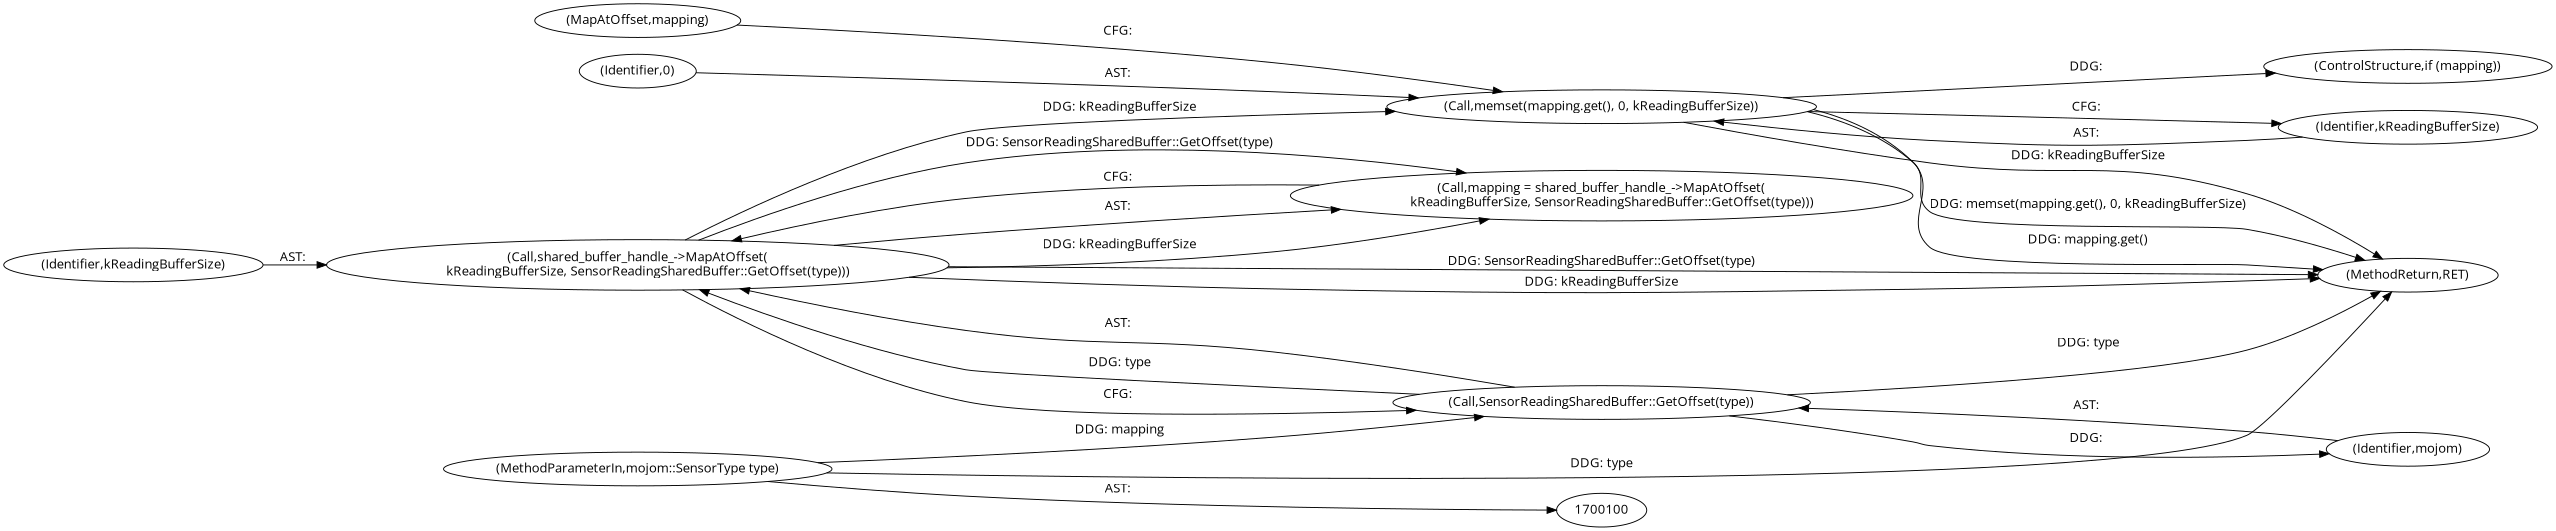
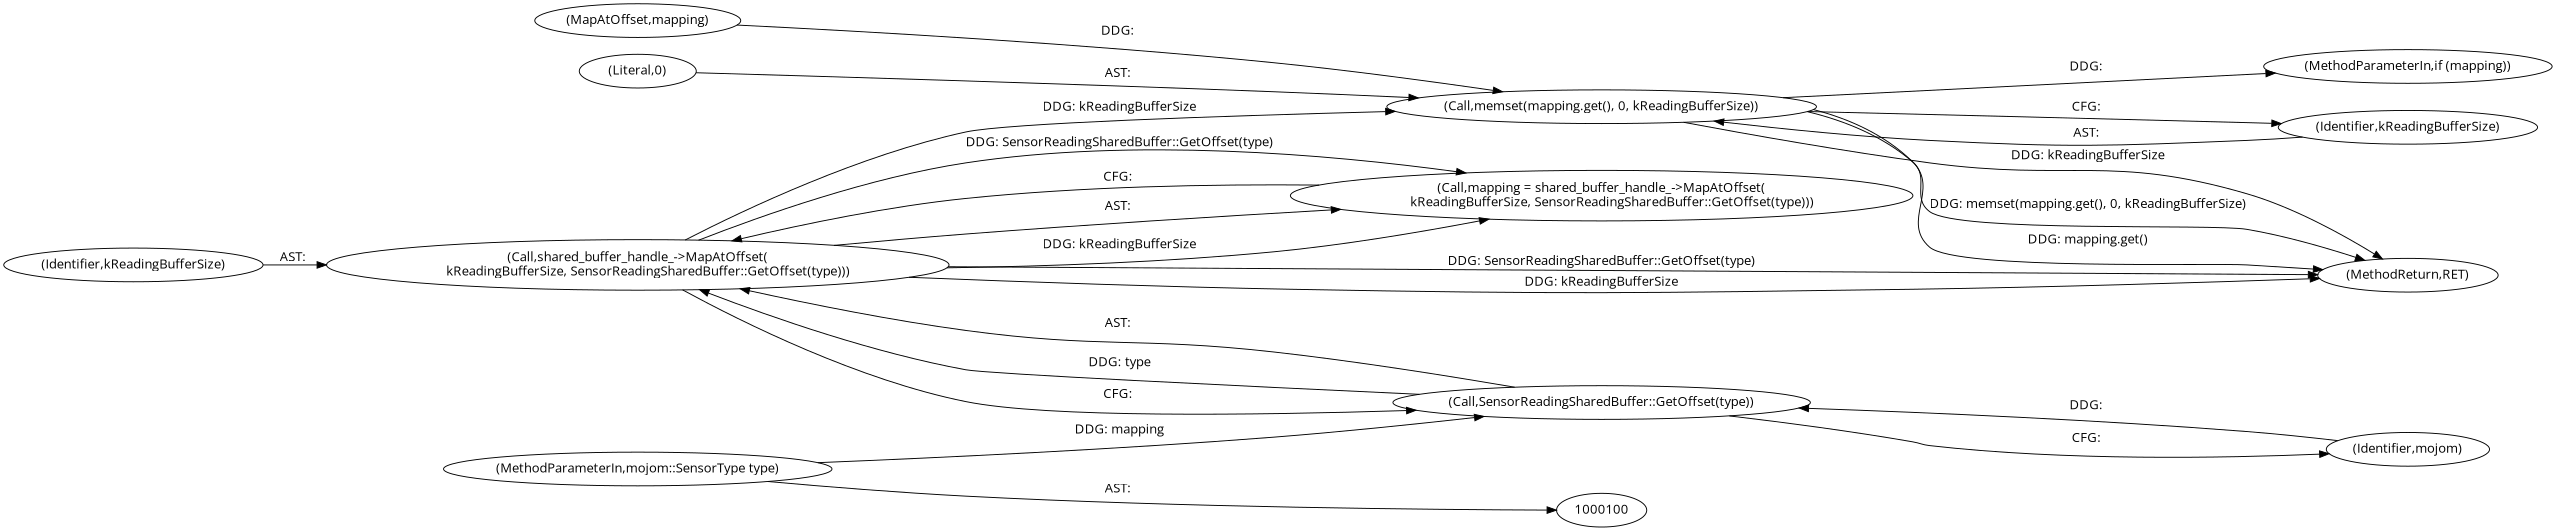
(1120, 31) -> (1120, 31)
(2408, 66) -> (2408, 66)
(638, 71) -> (638, 71)
(2086, 374) -> none
(2088, 406) -> (2088, 406)
(2088, 439) -> (2088, 439)
(1635, 477) -> none
(1602, 510) -> (1602, 510)
